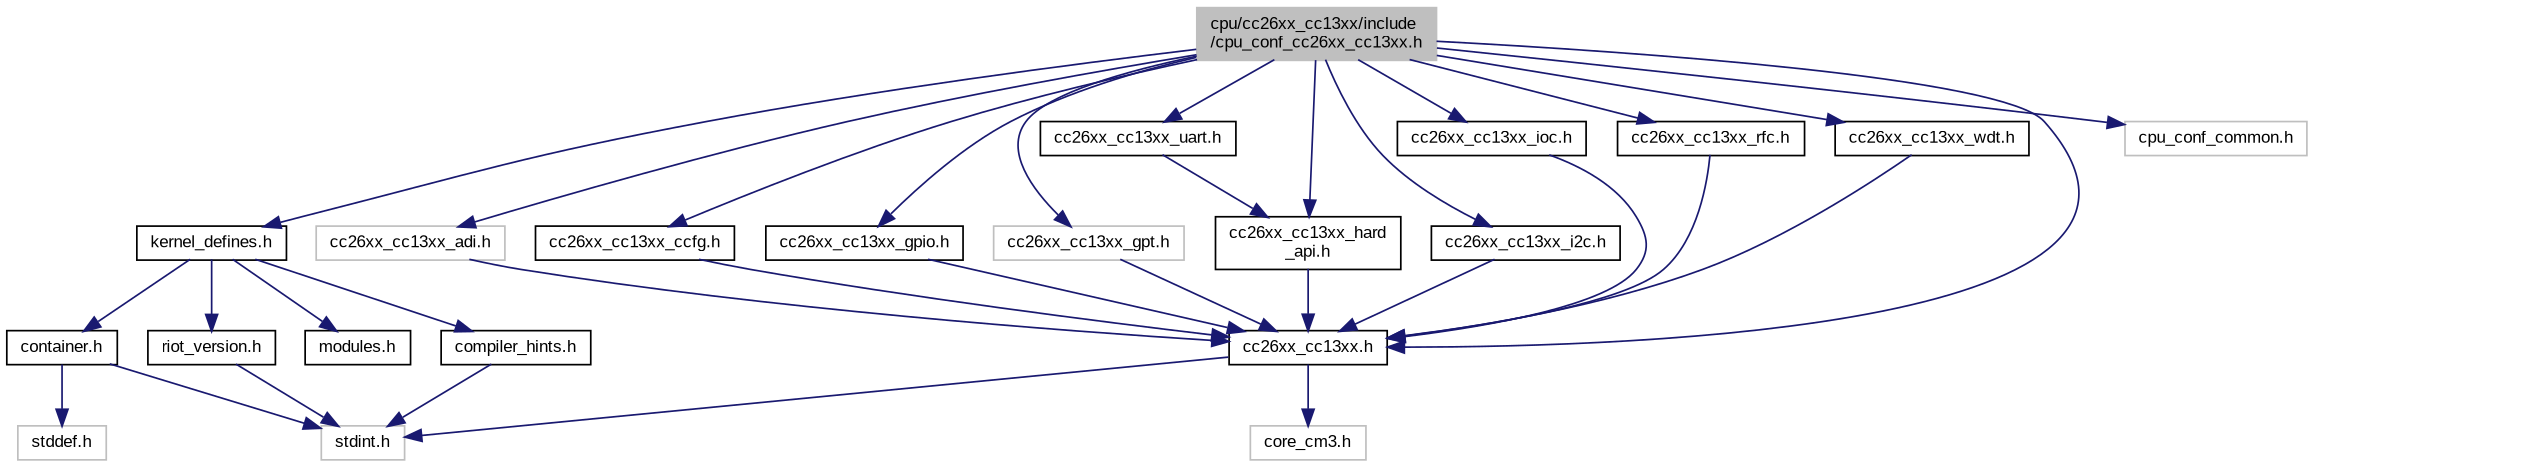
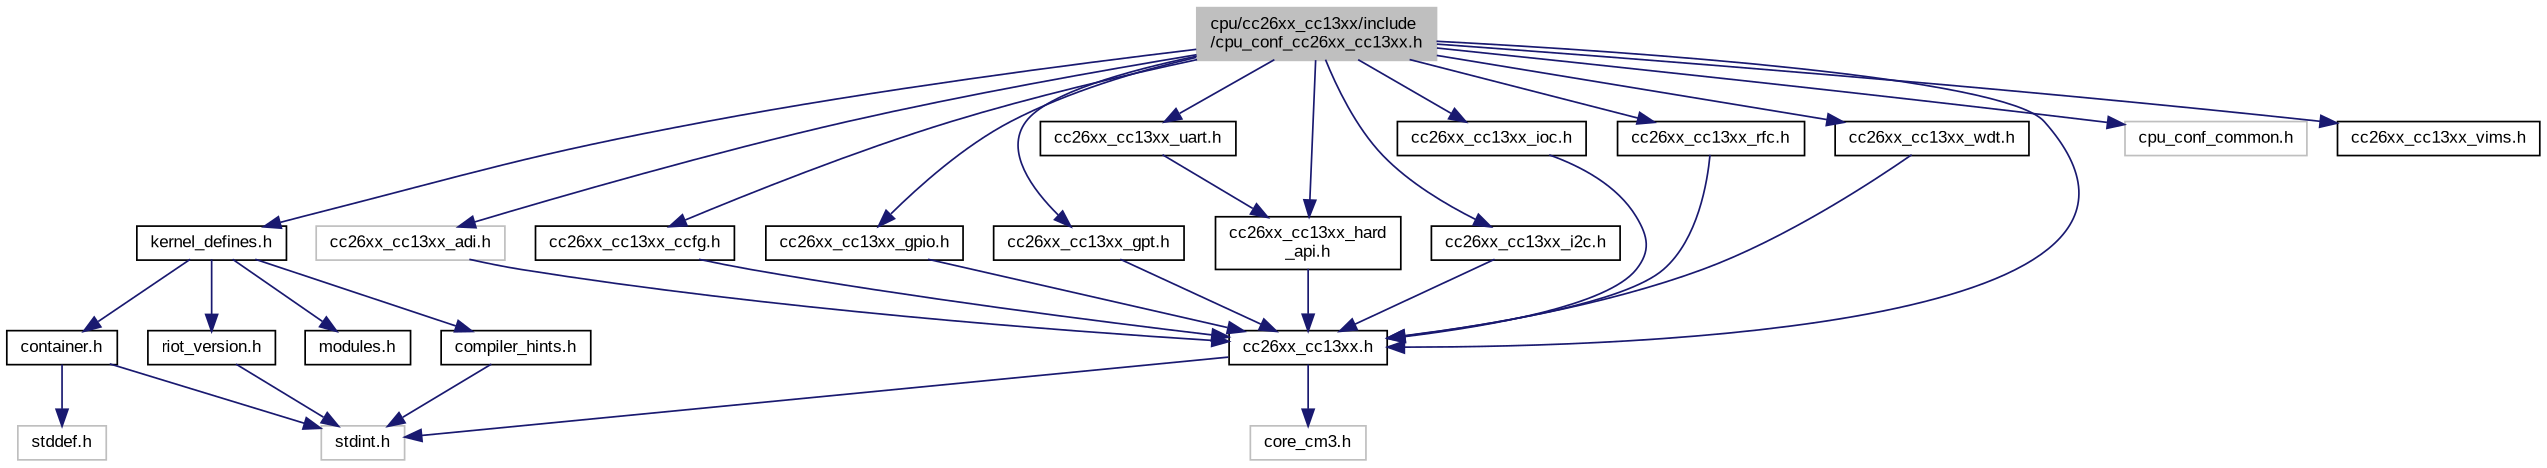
none -> (2439, 139)
(1089, 243) -> (1089, 243)
